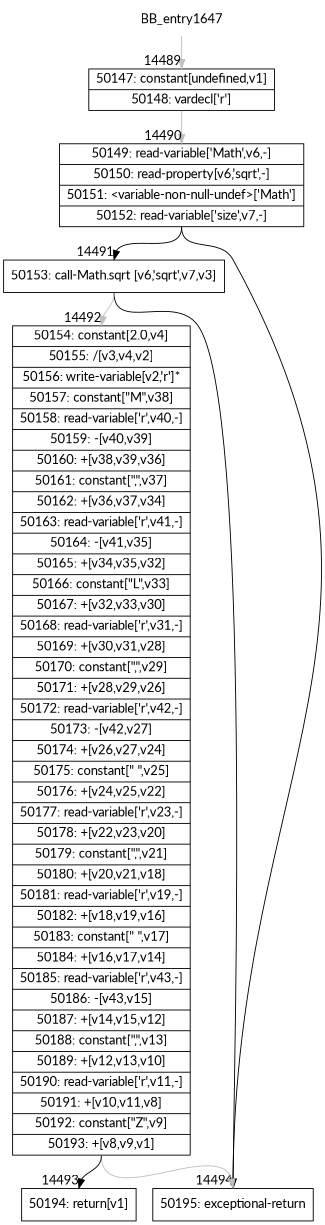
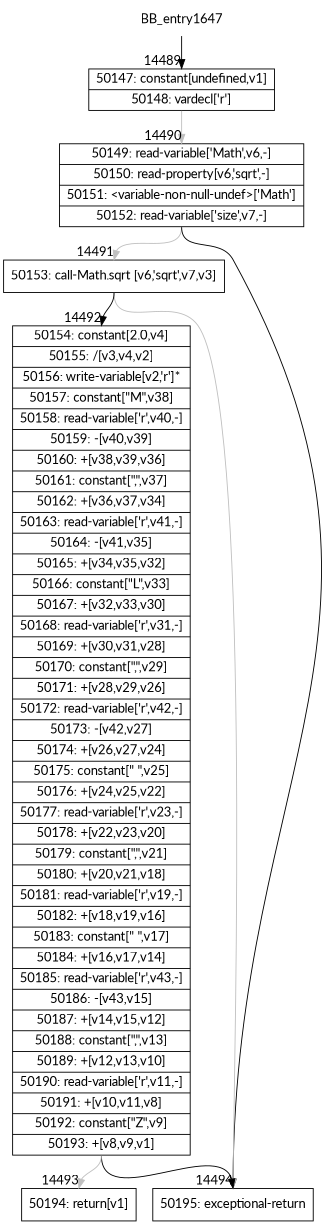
(182, 48) -> (182, 48)
(152, 243) -> (152, 243)
(110, 305) -> (110, 305)
(235, 701) -> (235, 701)
(94, 1169) -> (94, 1169)
(163, 1173) -> (163, 1173)
